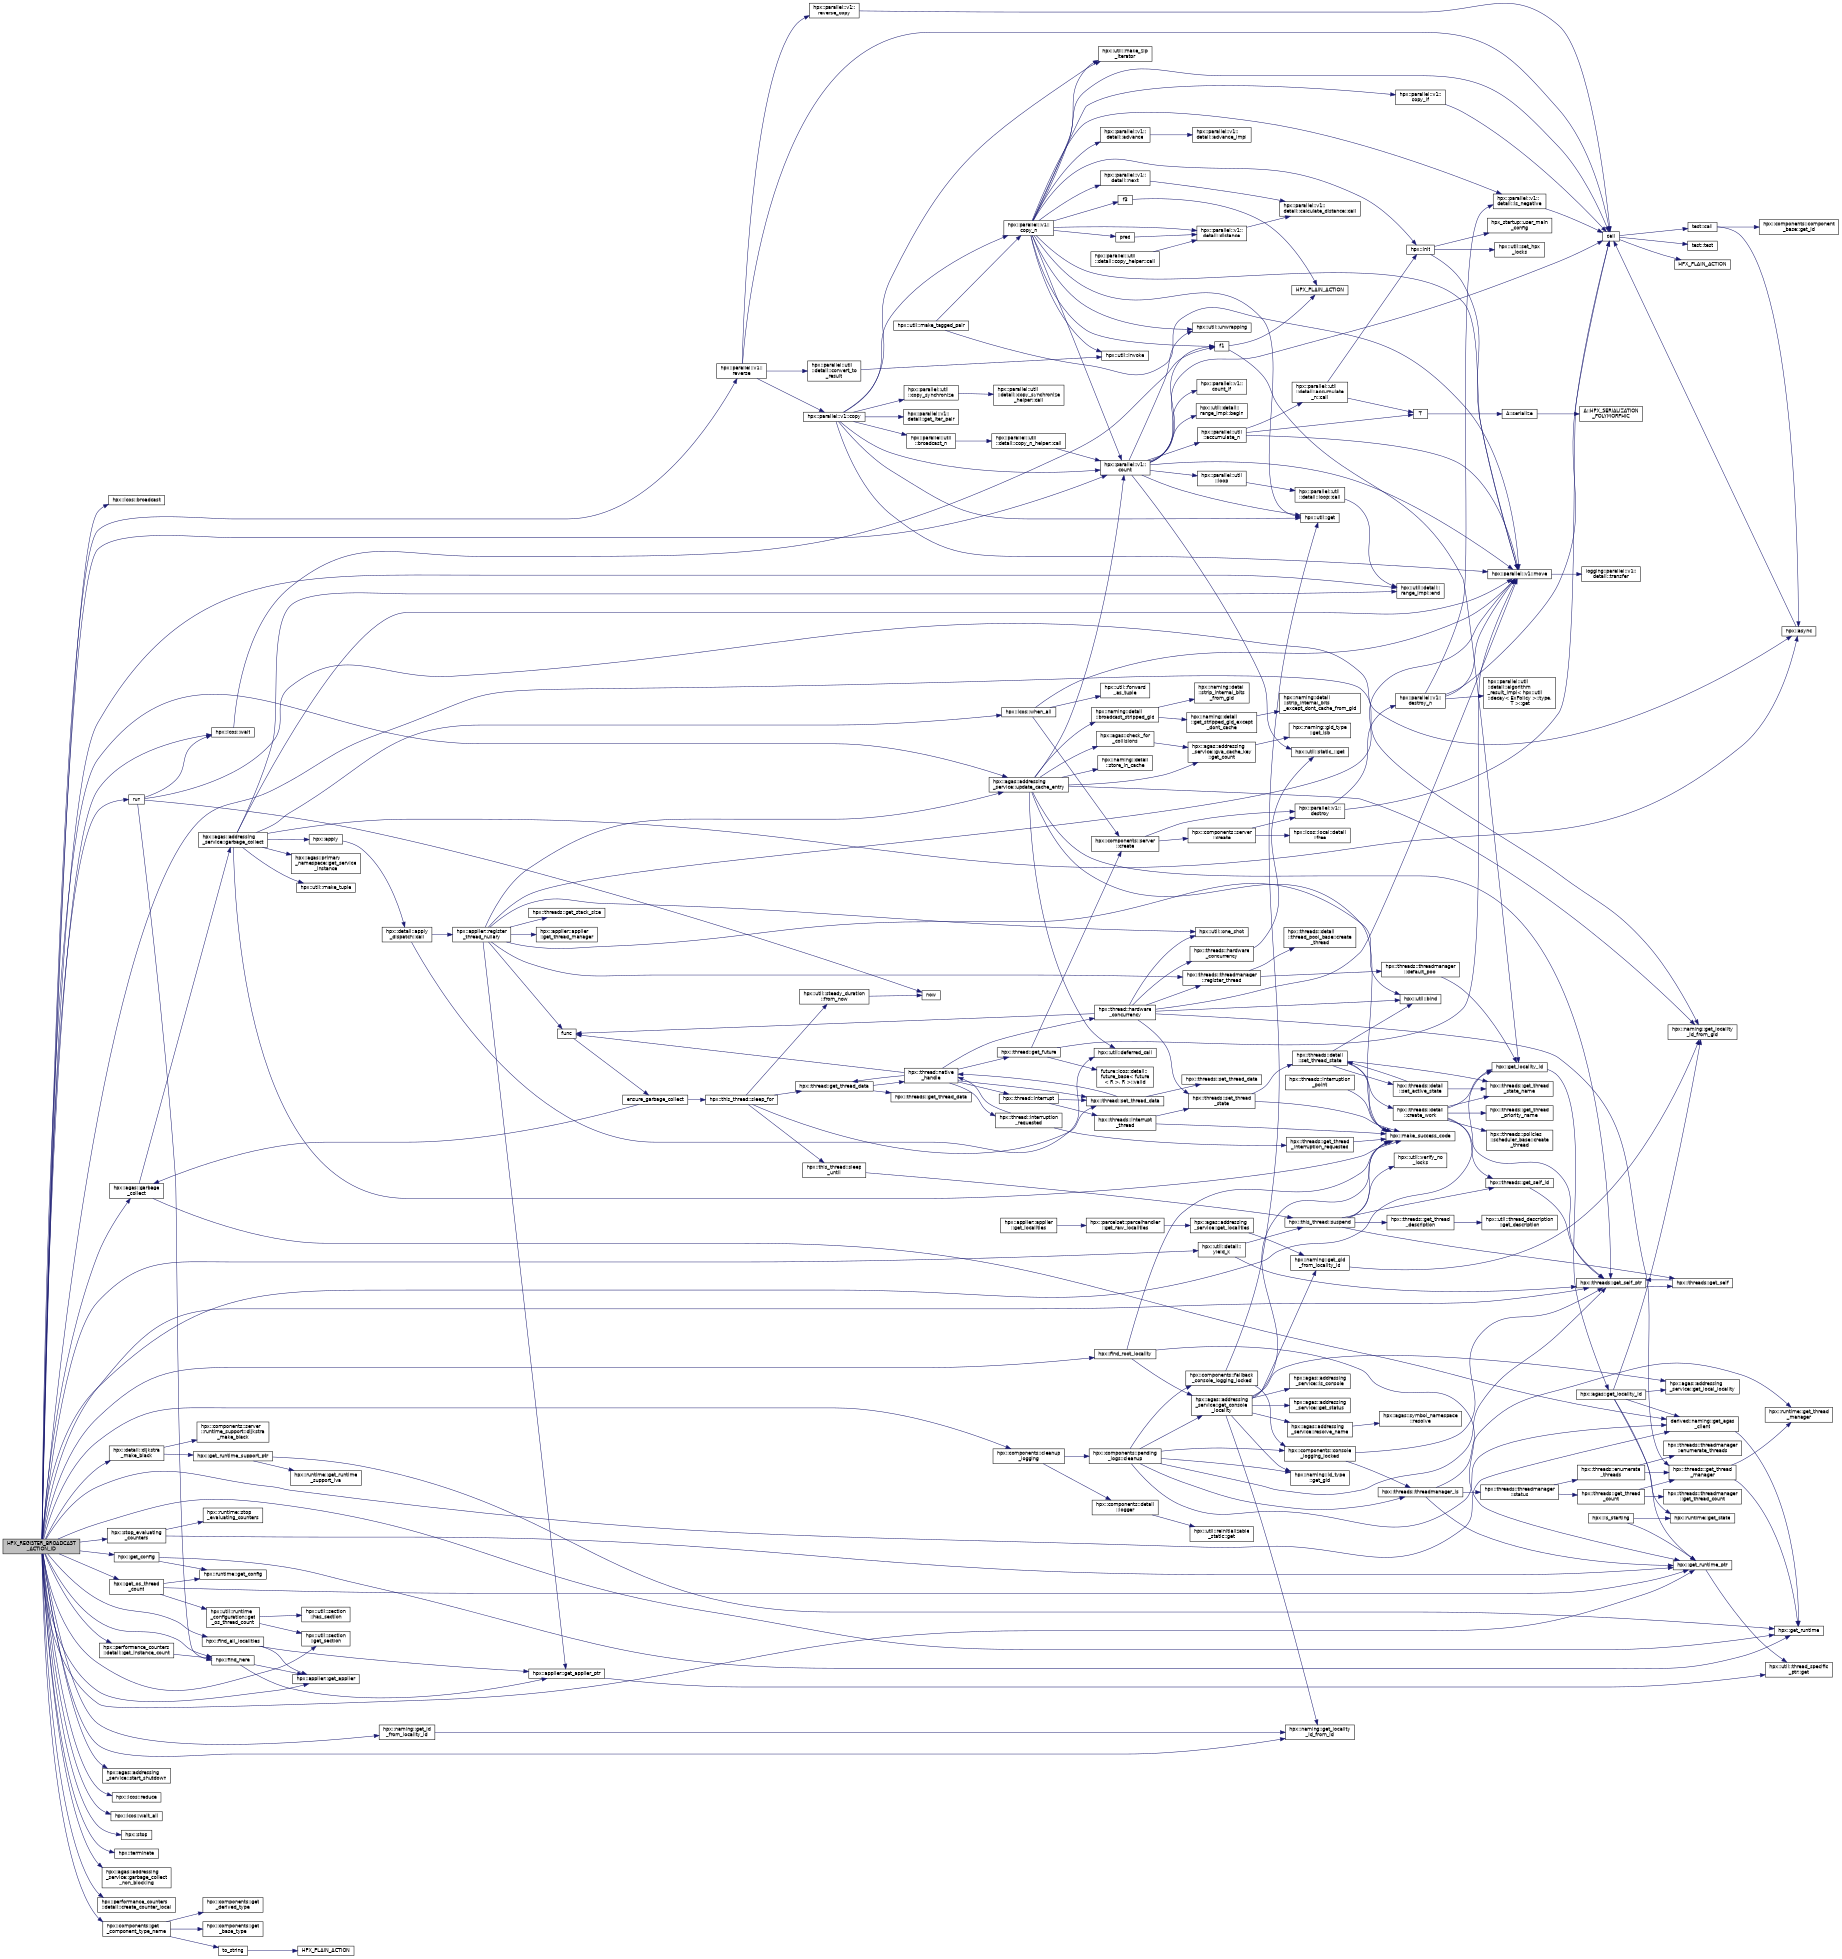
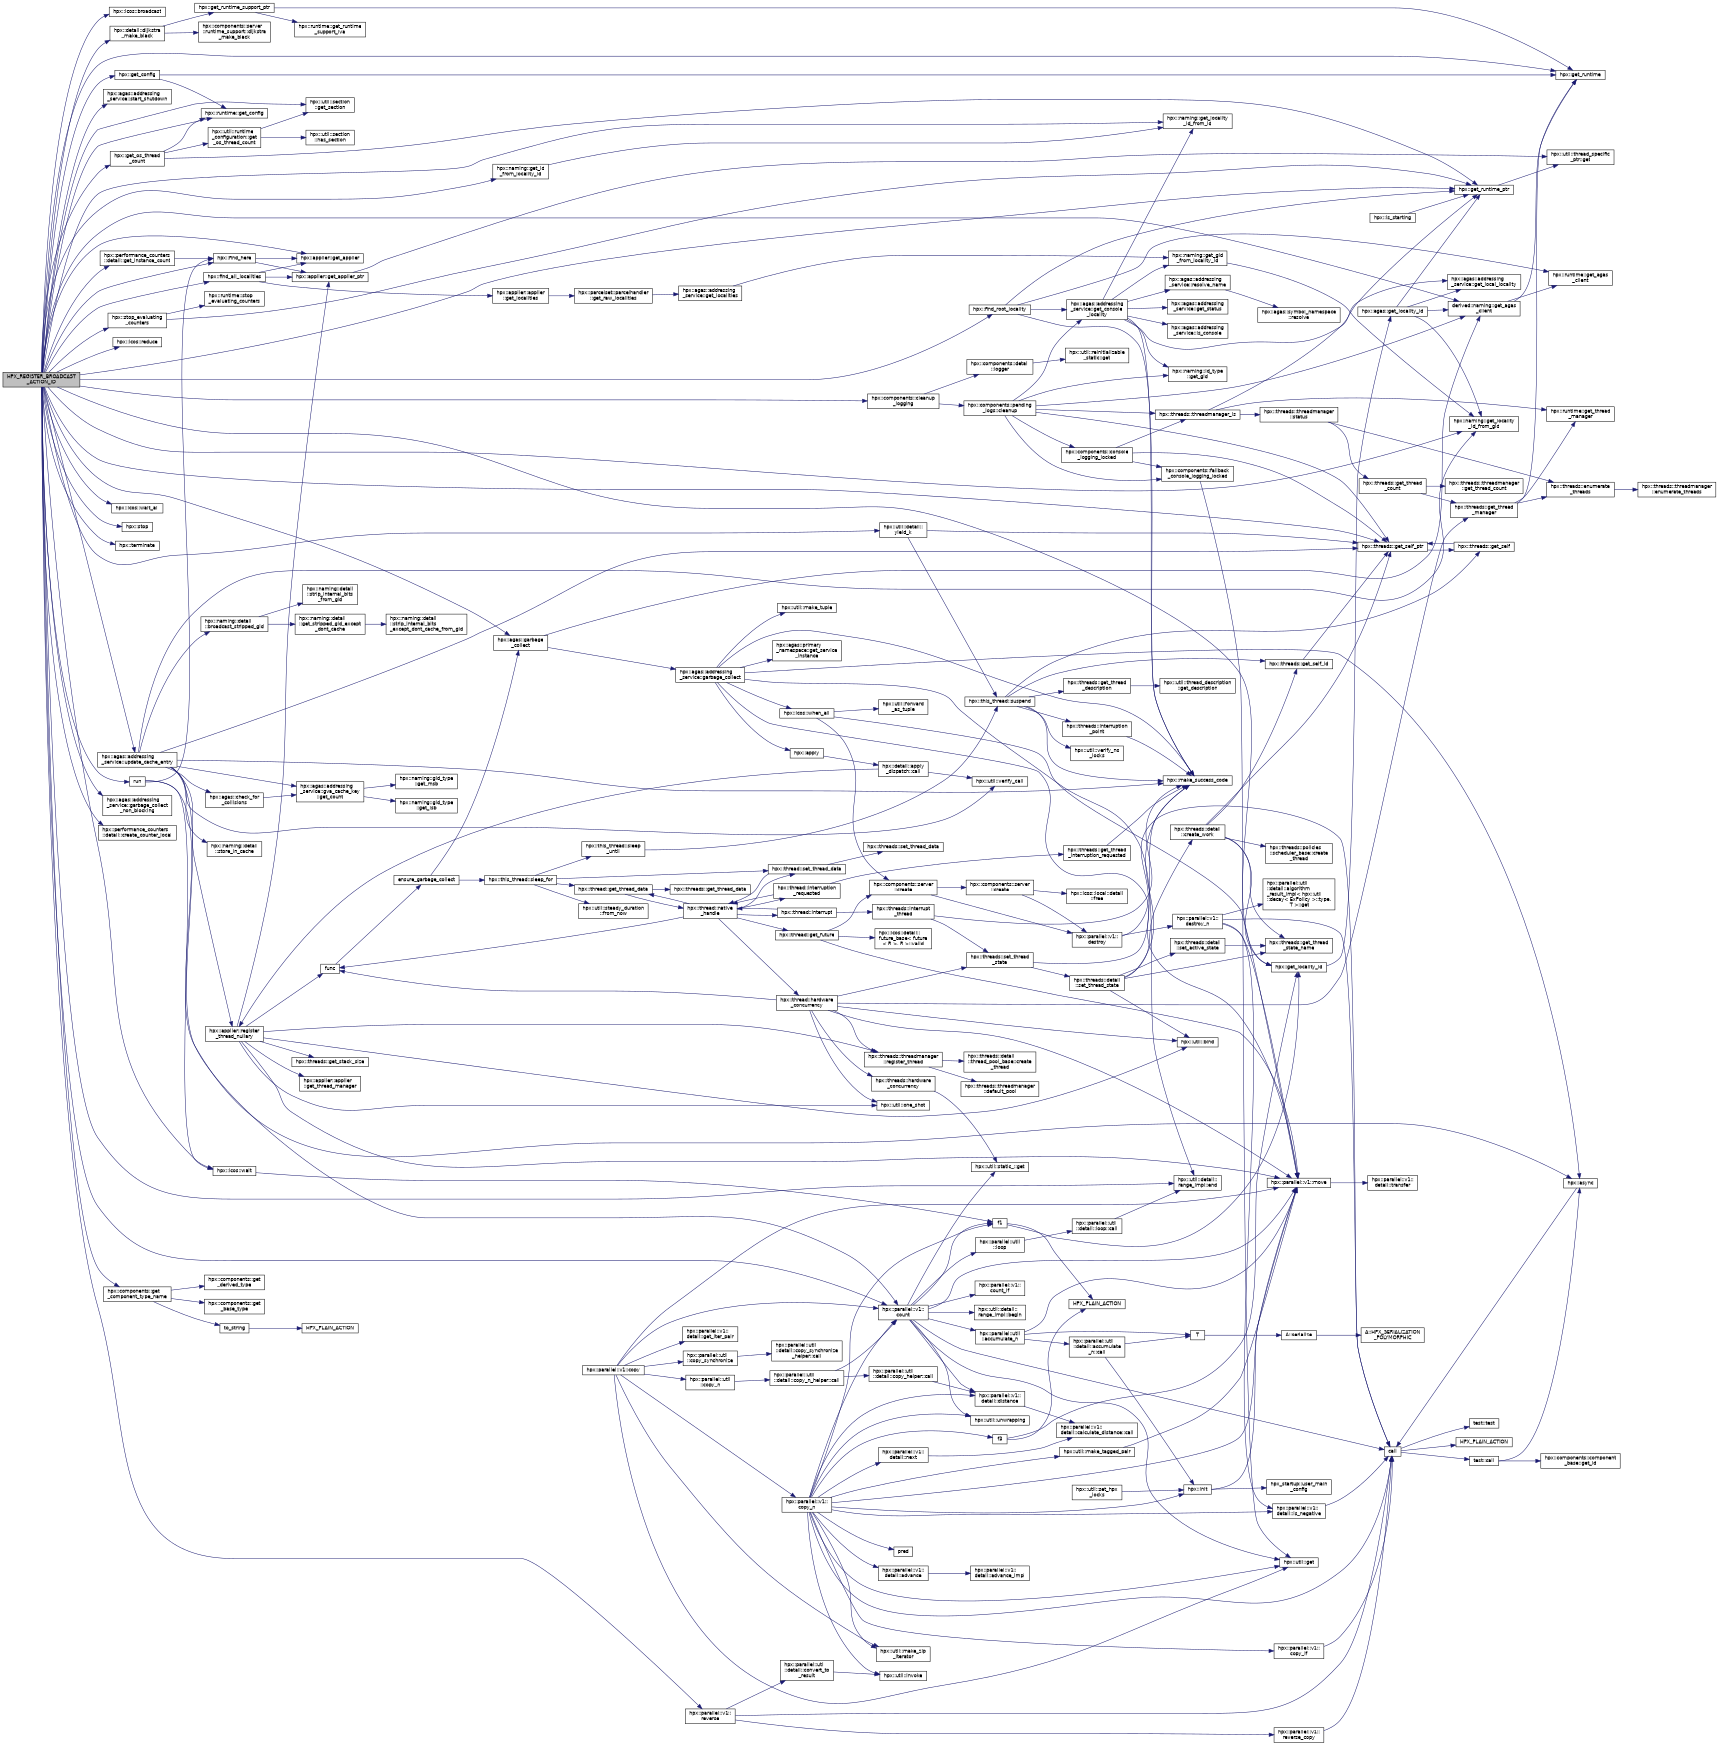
none -> (73, 201)
(1163, 236) -> (950, 1371)
(1462, 250) -> (1146, 1491)
none -> (1580, 278)
(977, 280) -> (942, 1473)
none -> (362, 292)
(788, 394) -> none
(931, 441) -> (710, 1383)
(1611, 574) -> (1393, 1183)
none -> (1044, 714)
none -> (426, 781)
(722, 819) -> (202, 892)
(931, 995) -> none
(1484, 1012) -> (1254, 1289)
(1125, 1053) -> (1000, 781)
(1380, 1072) -> none
(1125, 1077) -> (903, 939)
(1070, 1100) -> (760, 909)
(1520, 1113) -> none
none -> (852, 1376)
(1270, 1413) -> (1145, 464)
(1654, 1473) -> (1530, 501)
(1703, 1518) -> none
